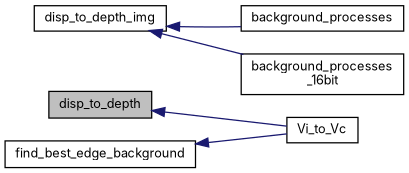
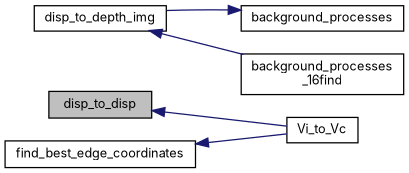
(210, 27) -> (198, 10)
(322, 74) -> (322, 74)
(100, 105) -> (100, 105)
(100, 154) -> (100, 154)
